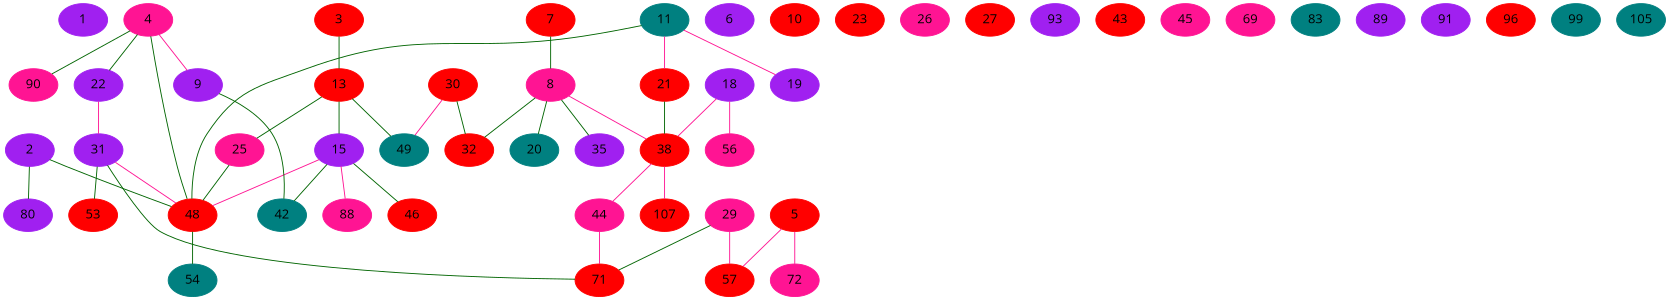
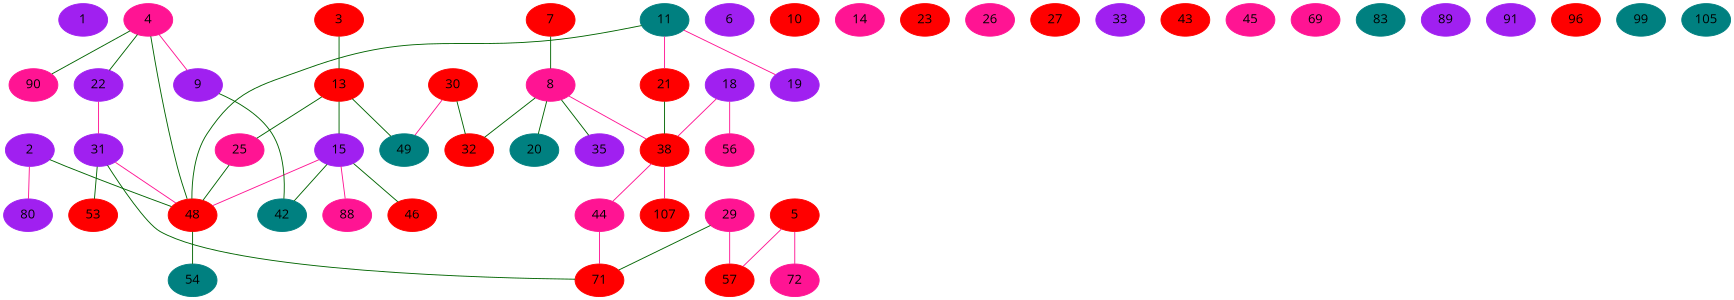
none -> (860, 20)
(1055, 20) -> (1120, 20)
(29, 183) -> (29, 183)
